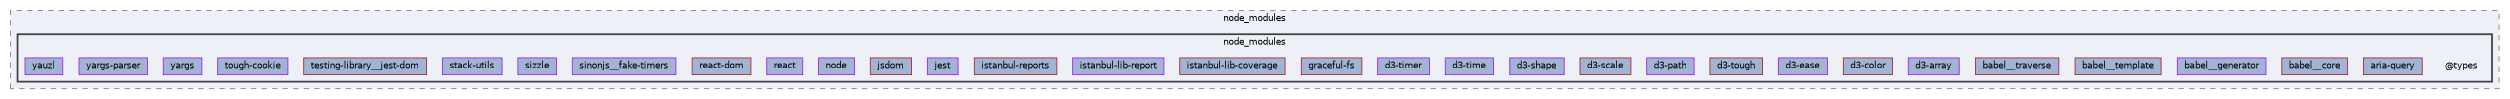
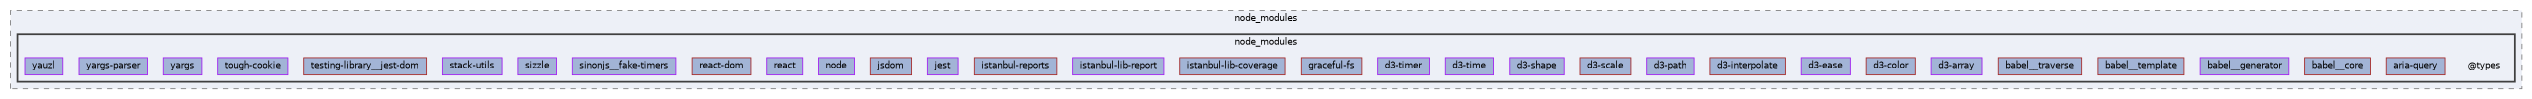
(1736, 66) -> (1748, 66)
